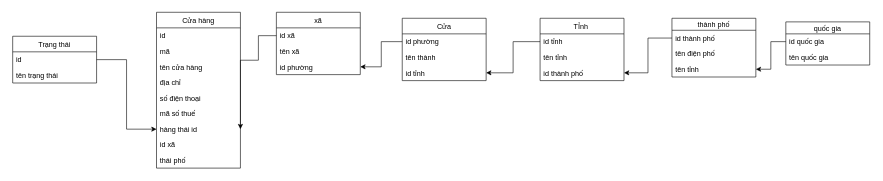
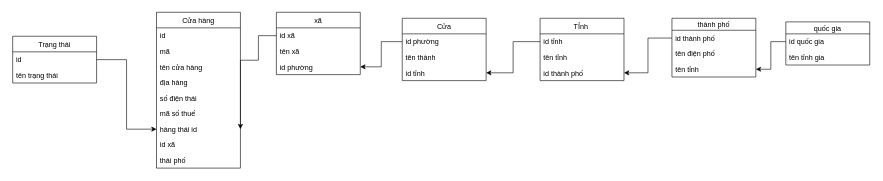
(811, 58) -> (811, 58)
(173, 83) -> (175, 83)
(182, 98) -> (180, 98)
